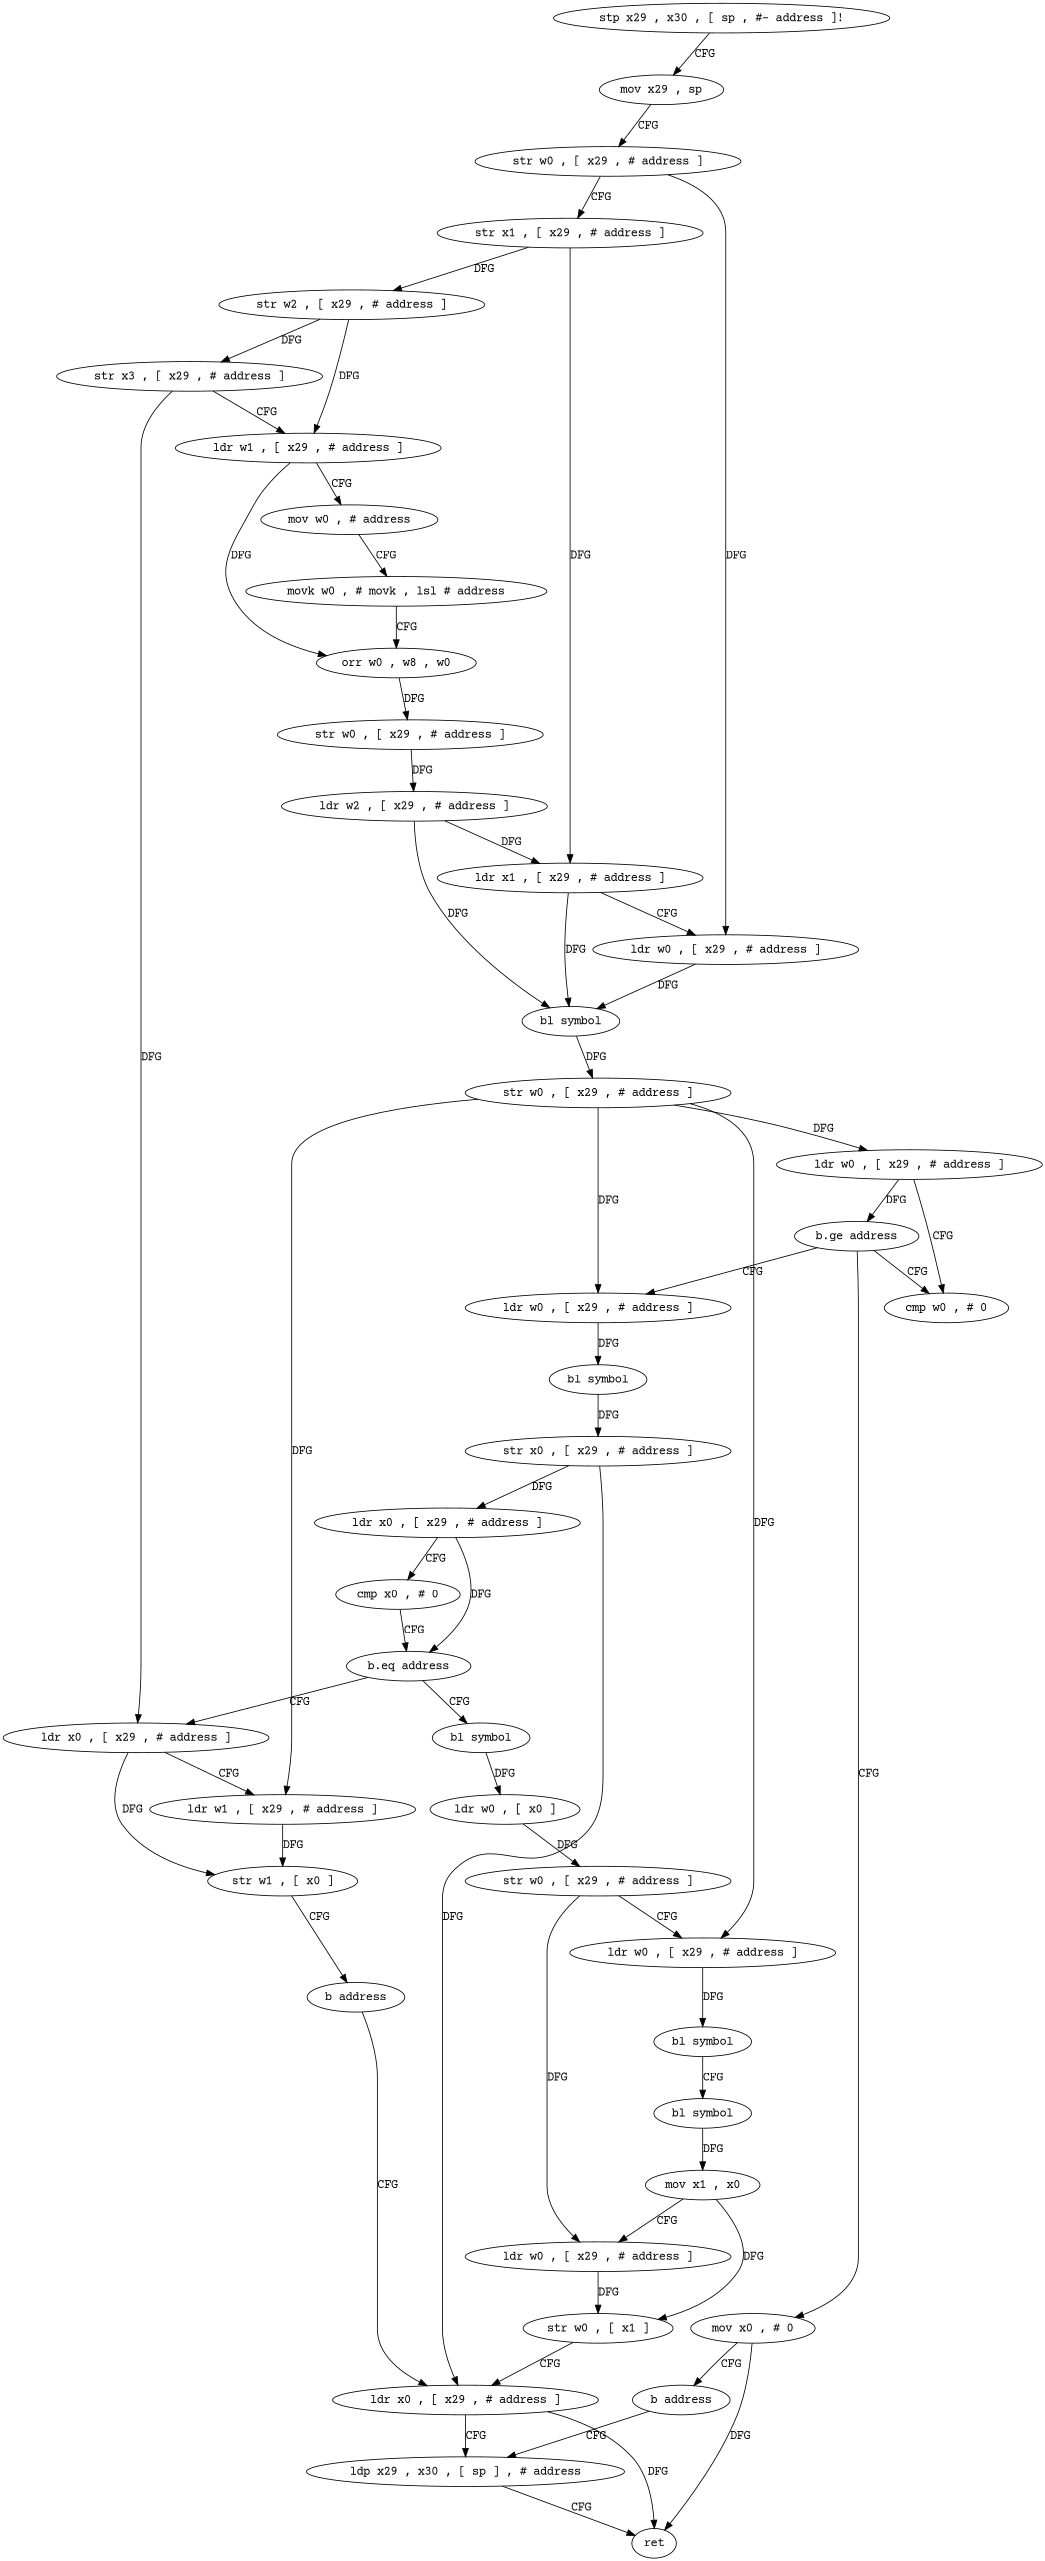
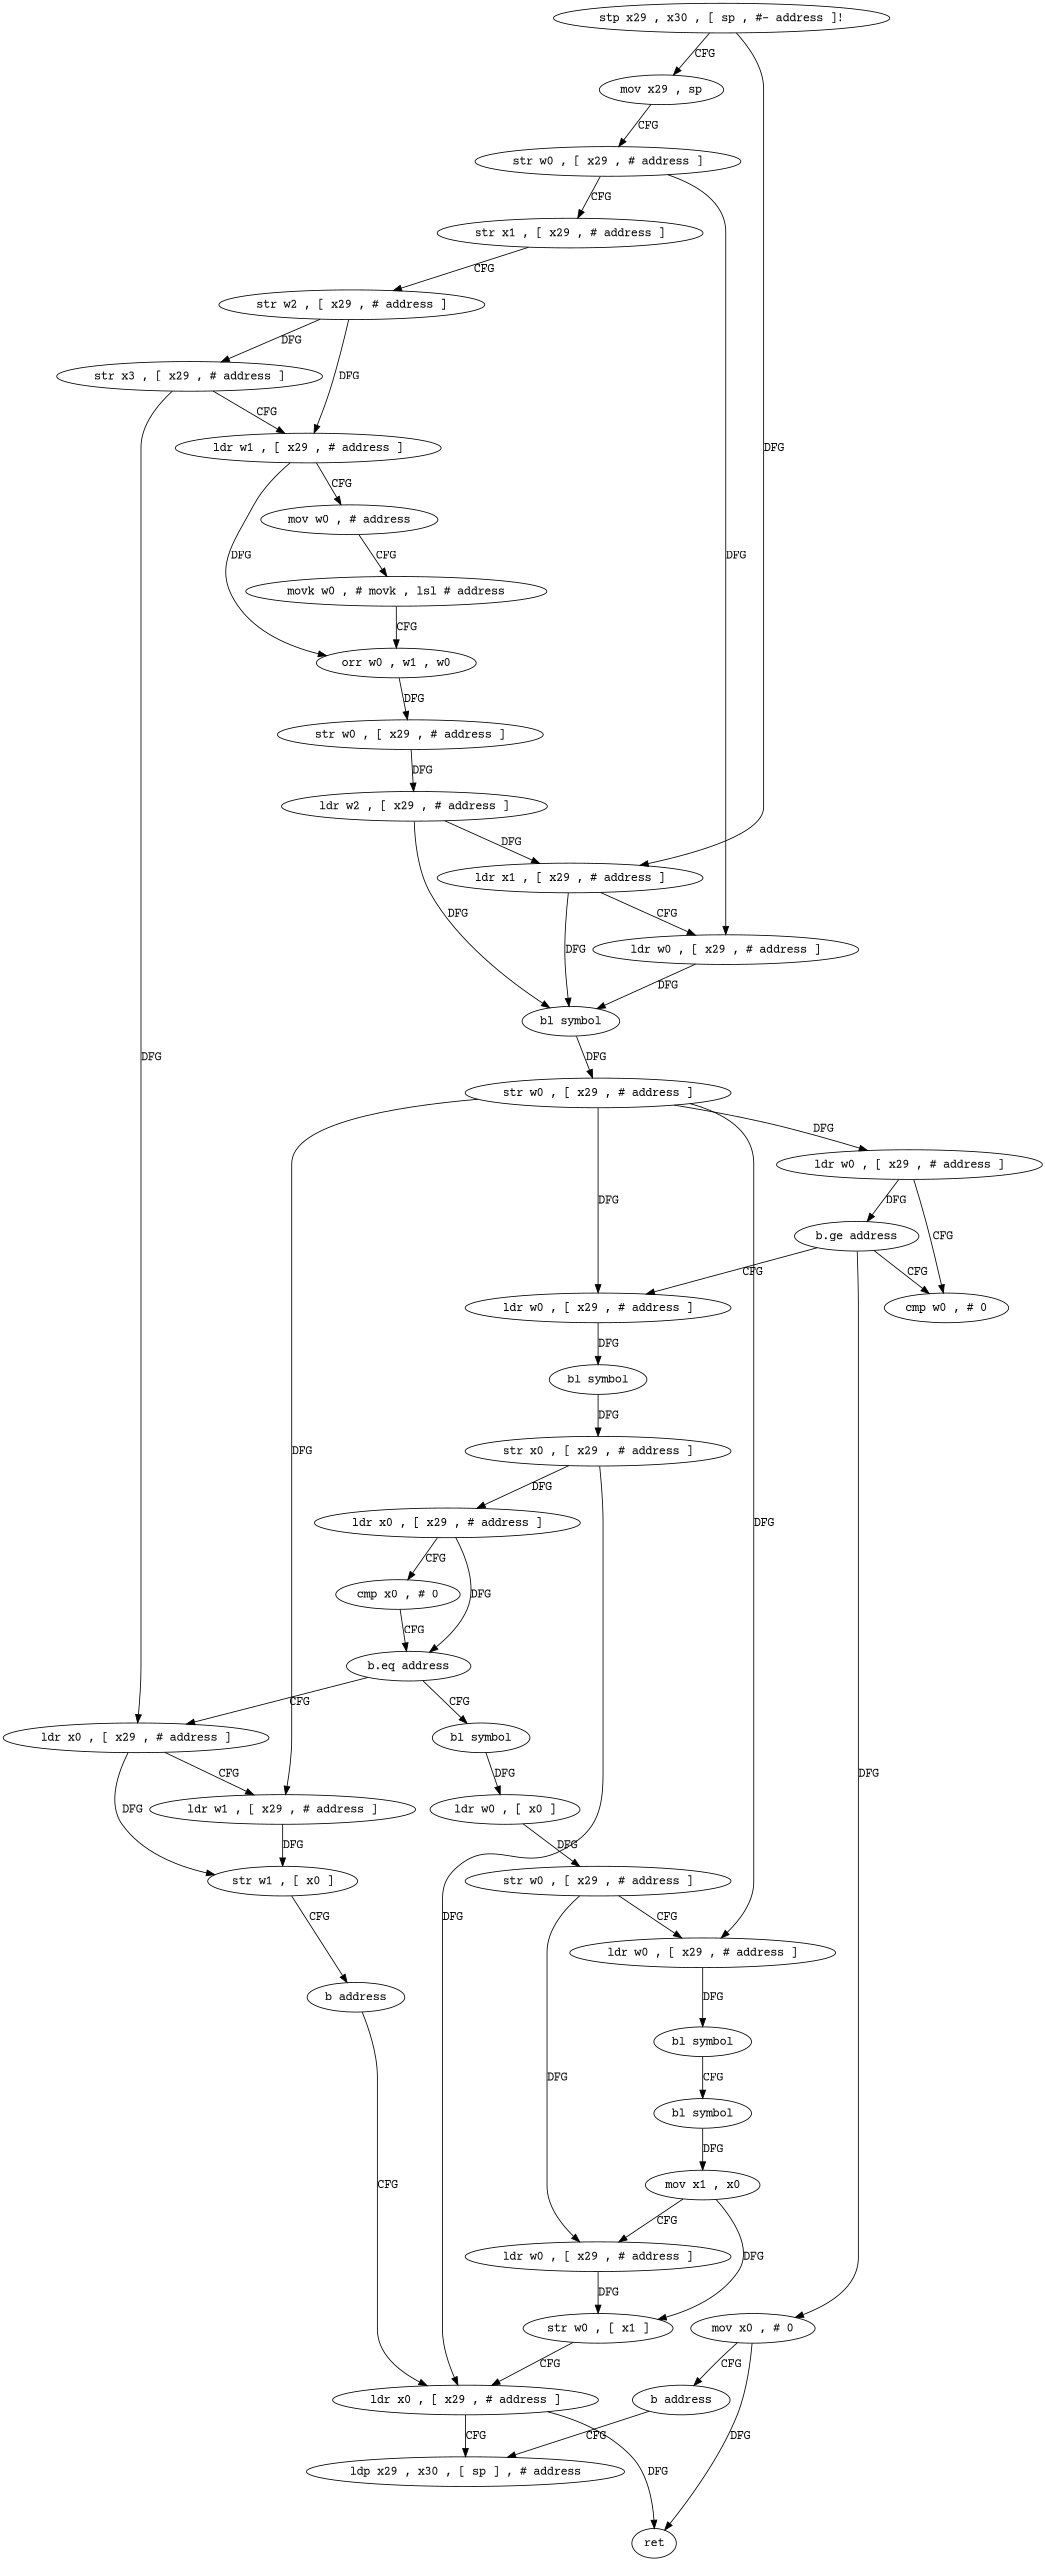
(484, 269) -> (484, 269)
(570, 551) -> (764, 483)
(396, 663) -> (396, 663)
(869, 1774) -> (869, 1774)
(565, 2509) -> none
